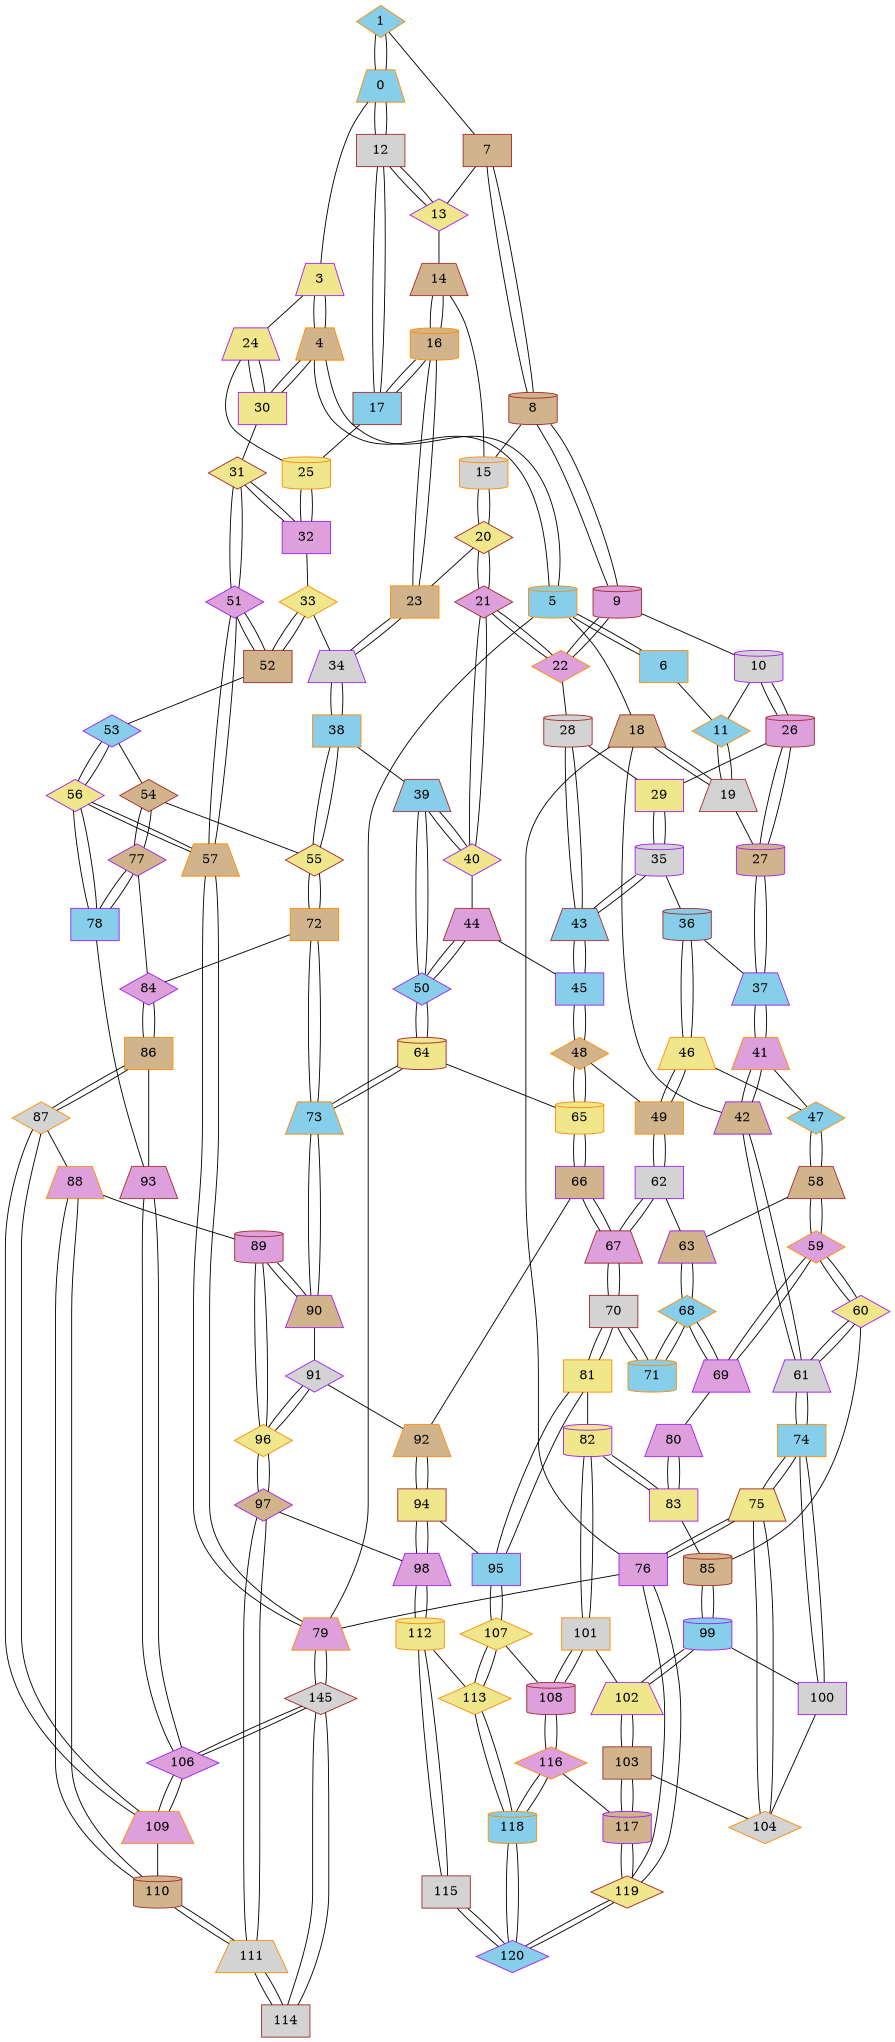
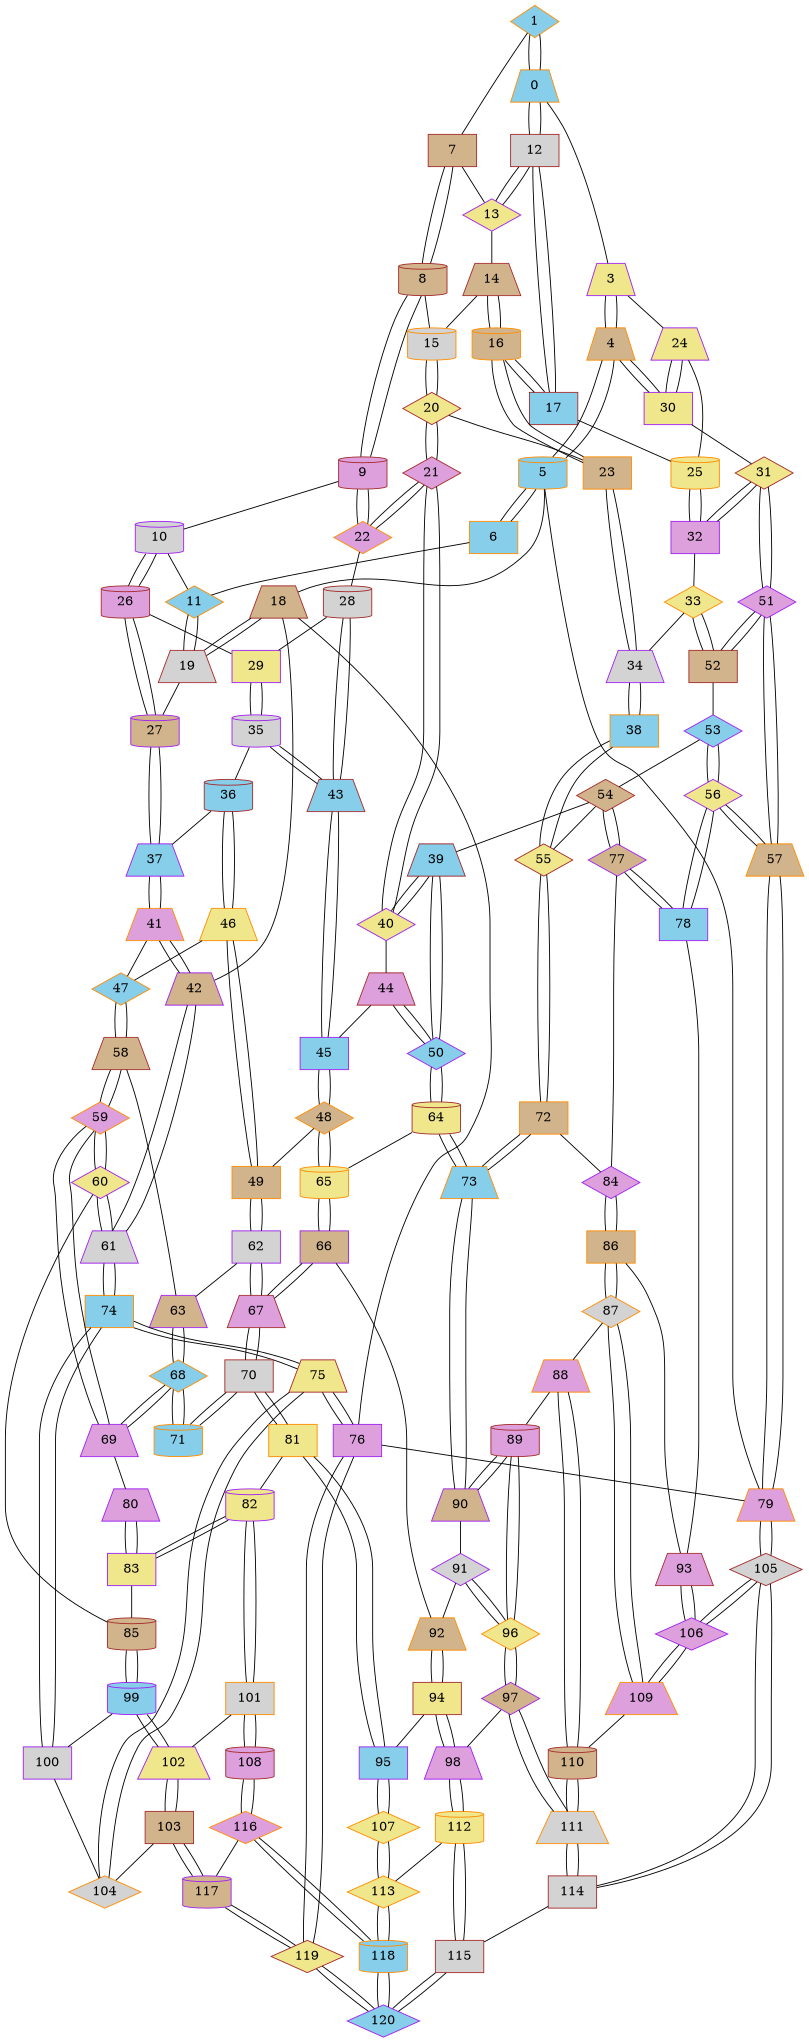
(381, 764) -> (523, 827)
(522, 1664) -> none
(321, 1698) -> (766, 1570)
none -> (516, 1924)
